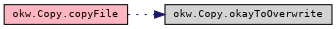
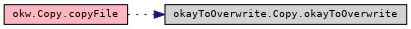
(248, 15) -> (286, 15)
